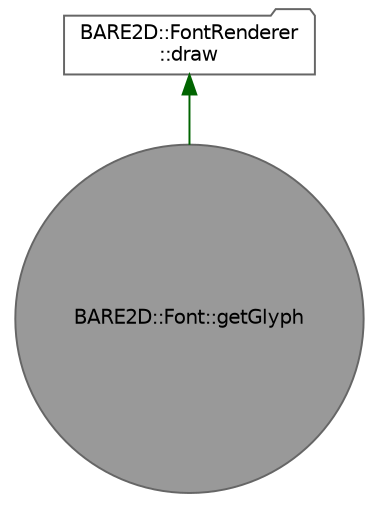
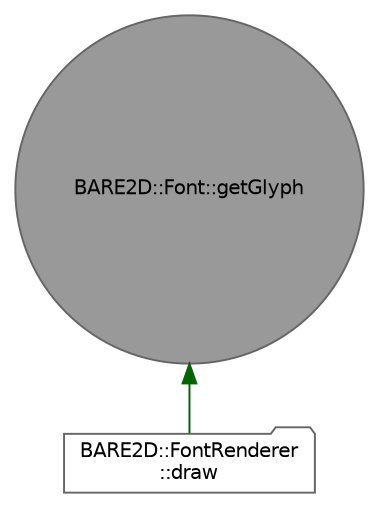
(189, 120) -> (189, 408)
